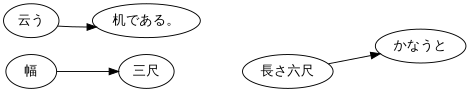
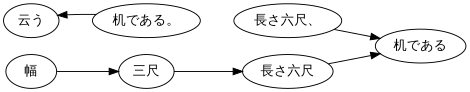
none -> (288, 21)
(72, 27) -> (82, 14)
(421, 46) -> (421, 46)
none -> (203, 71)
